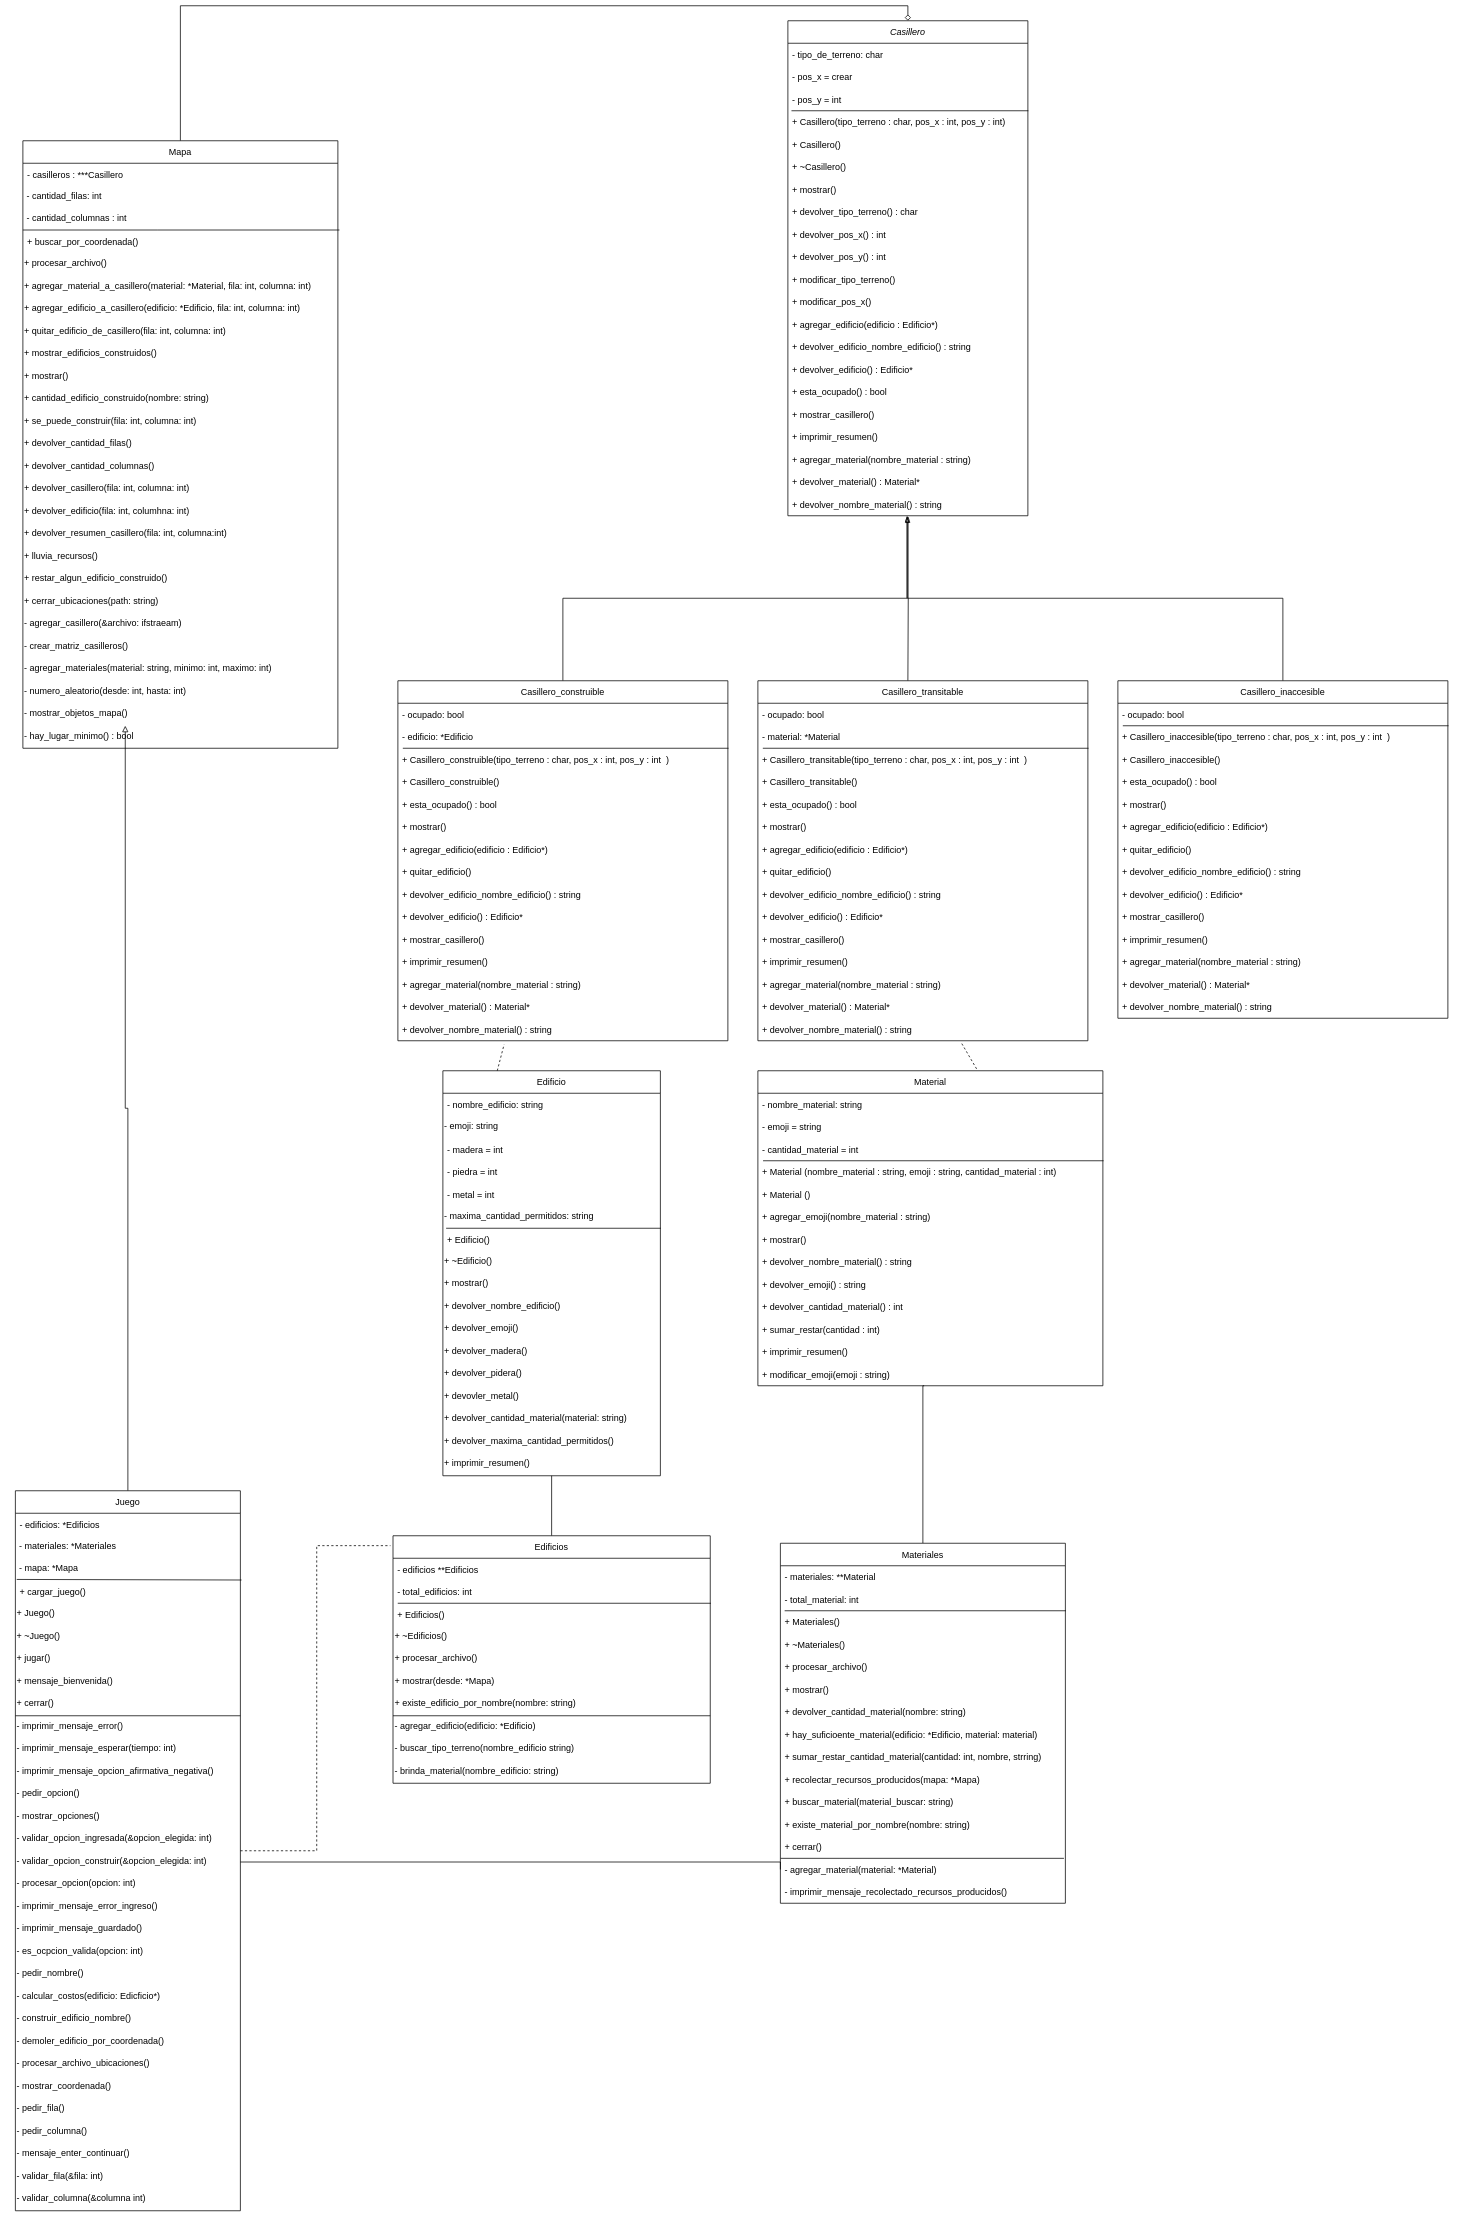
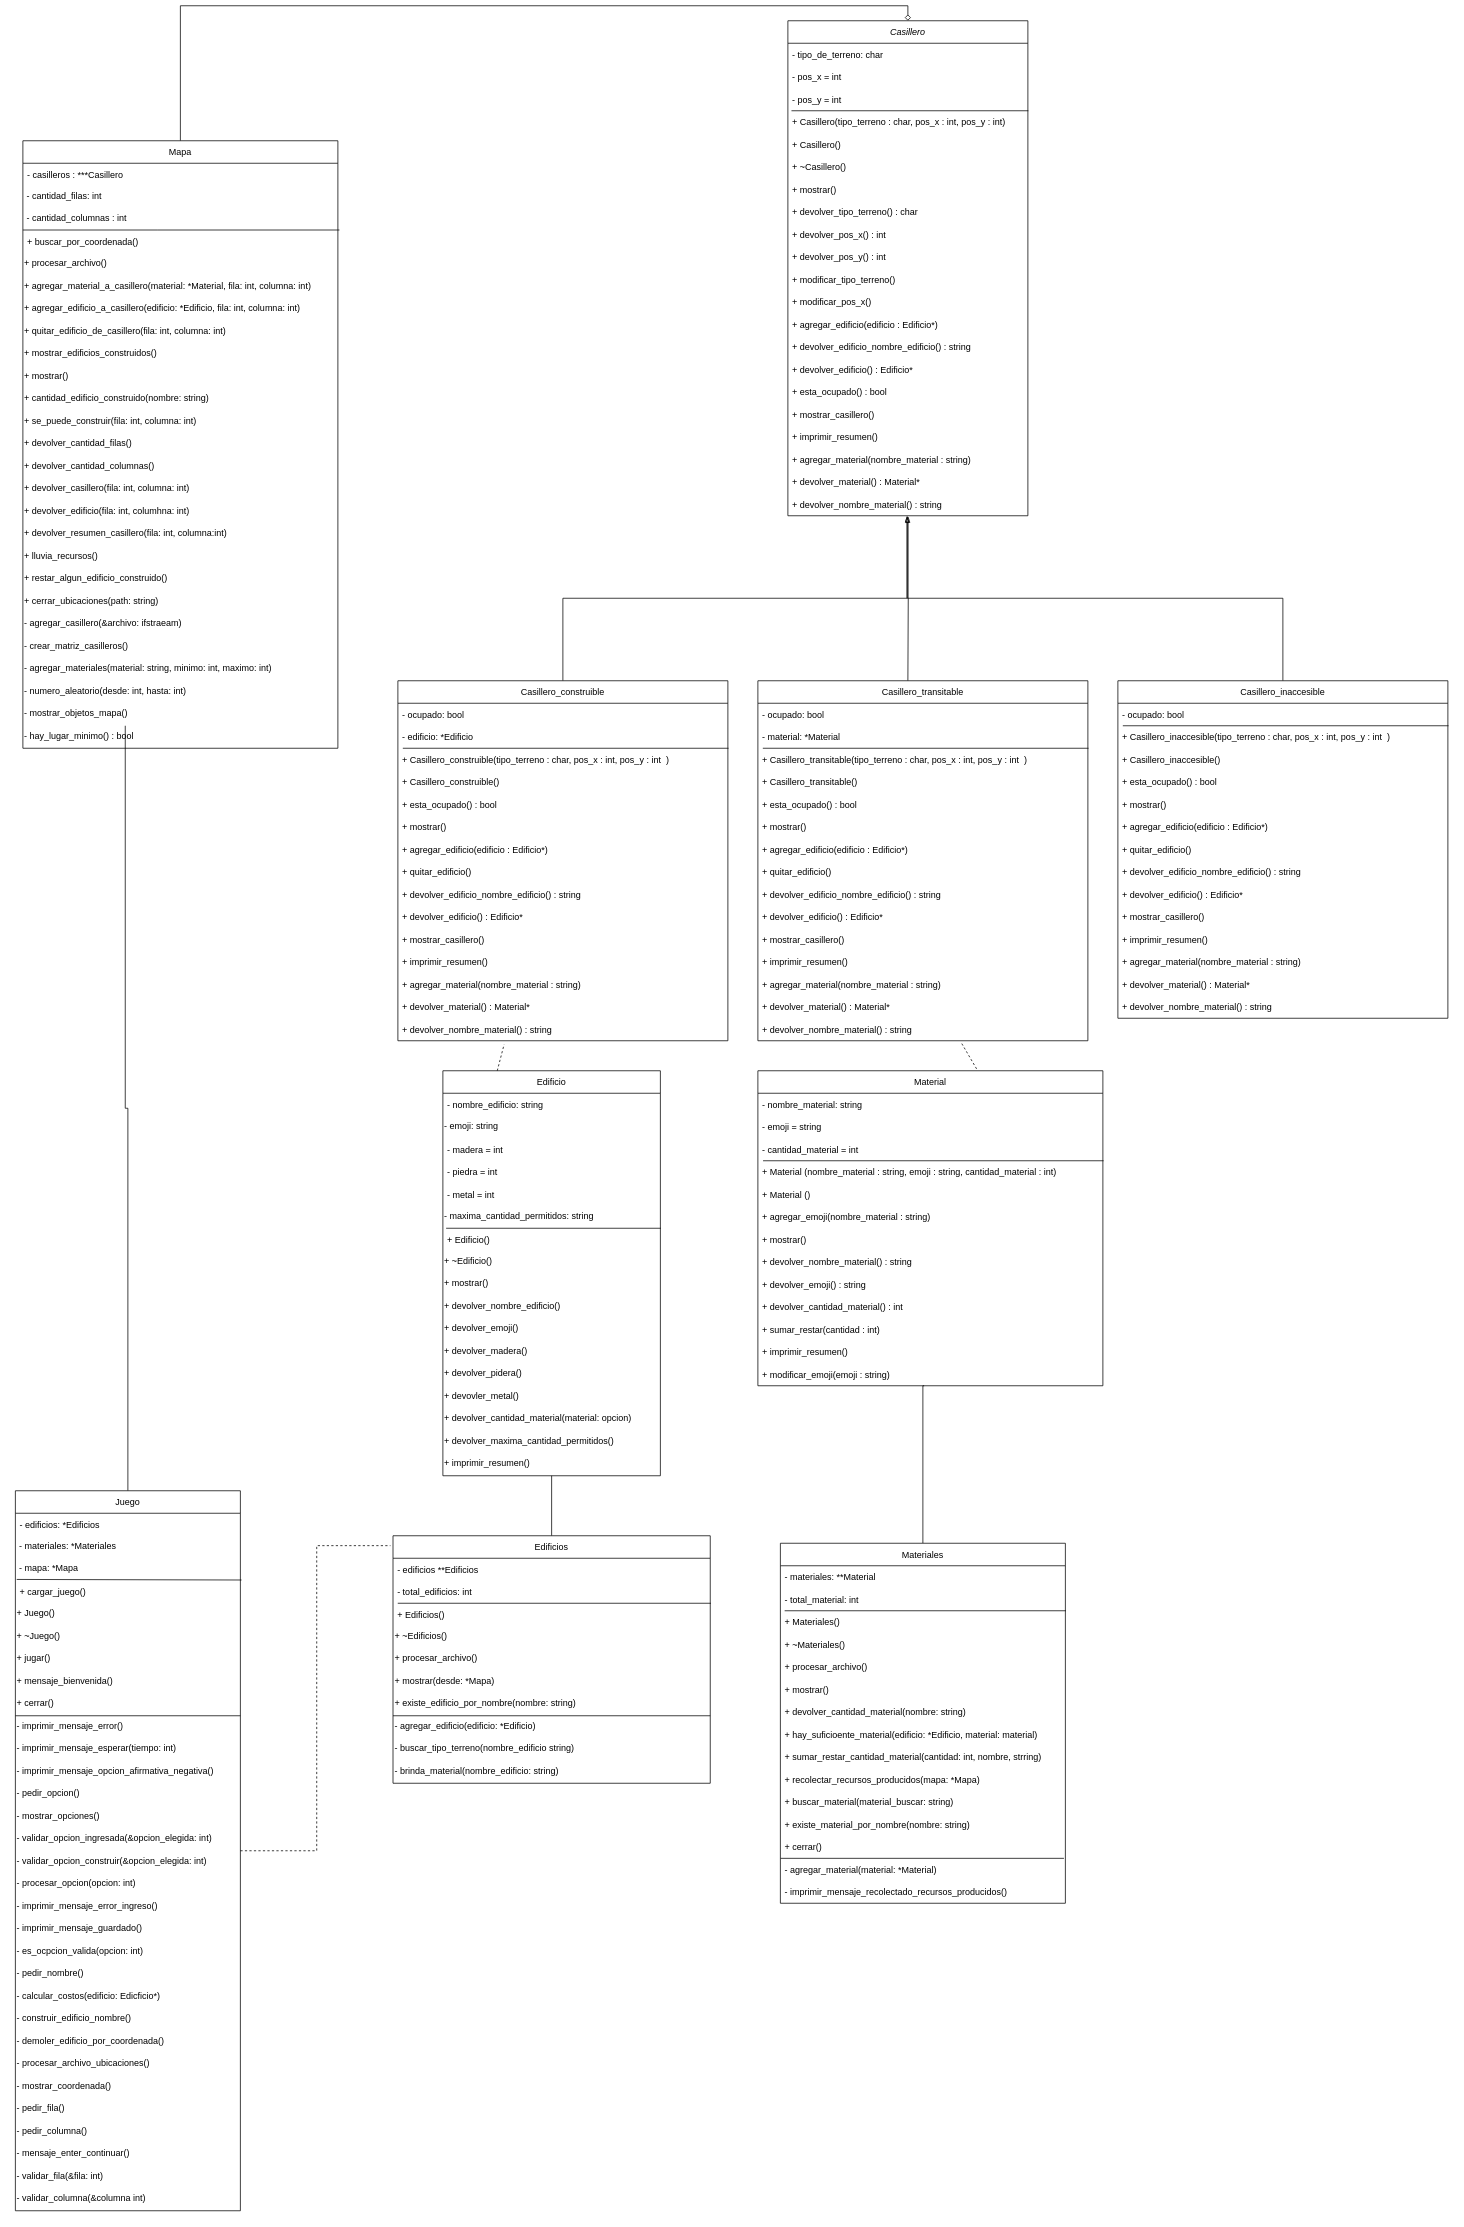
(826, 77) -> (820, 77)
(125, 733) -> (125, 730)
(549, 1419) -> (549, 1419)
(510, 1862) -> none
